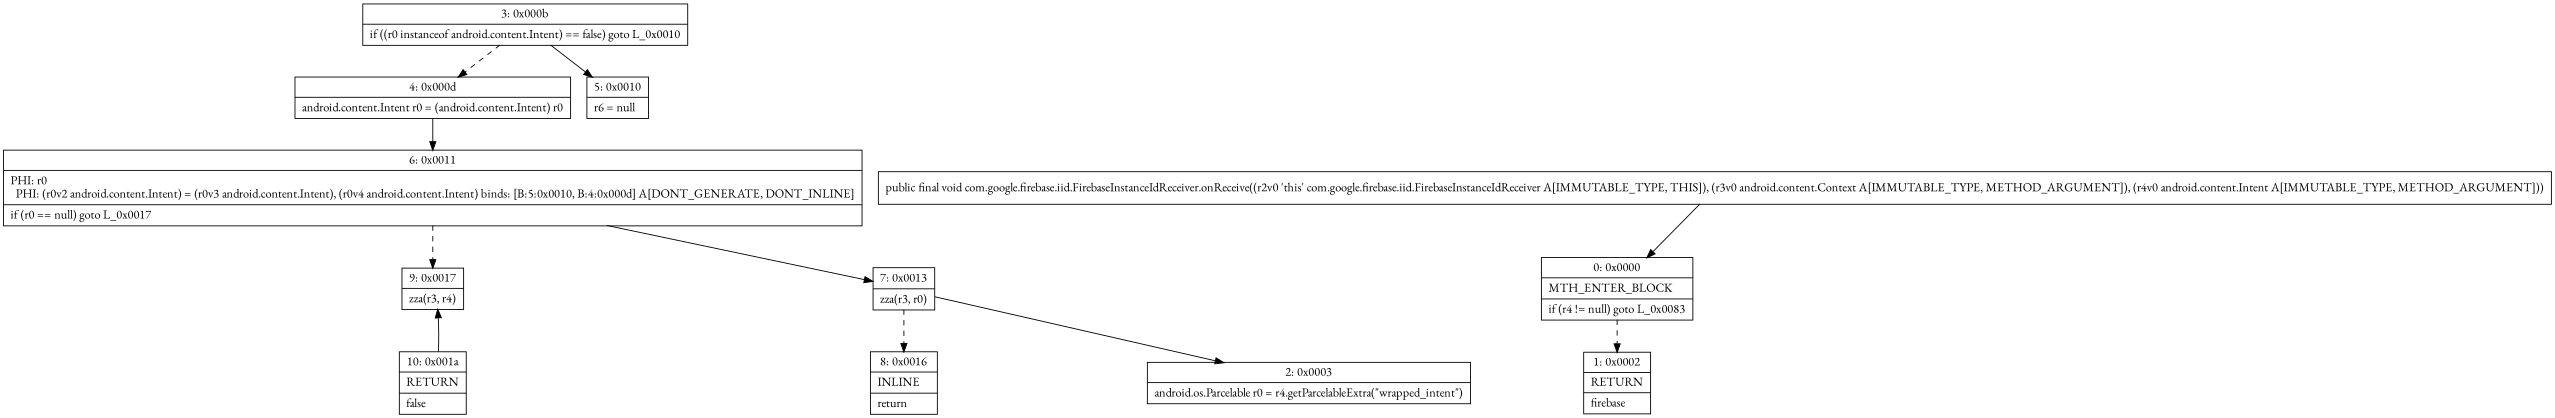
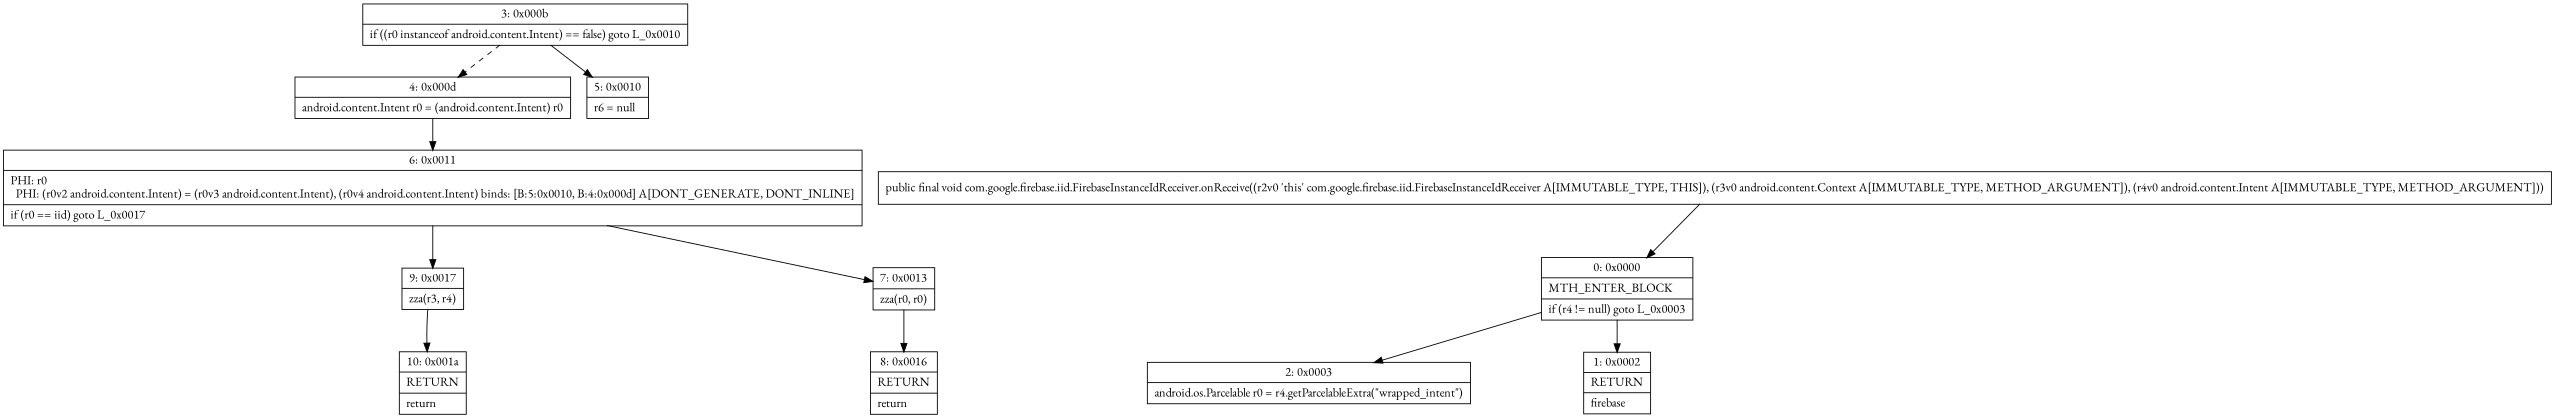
(81, 215) -> (78, 215)
(433, 243) -> (433, 243)
(904, 299) -> (904, 299)
(1617, 309) -> (1617, 309)
(904, 326) -> (904, 326)
(1075, 329) -> (1462, 336)
(1617, 332) -> (1617, 332)
(439, 335) -> (427, 326)
(899, 382) -> (904, 382)
(416, 403) -> (421, 403)
